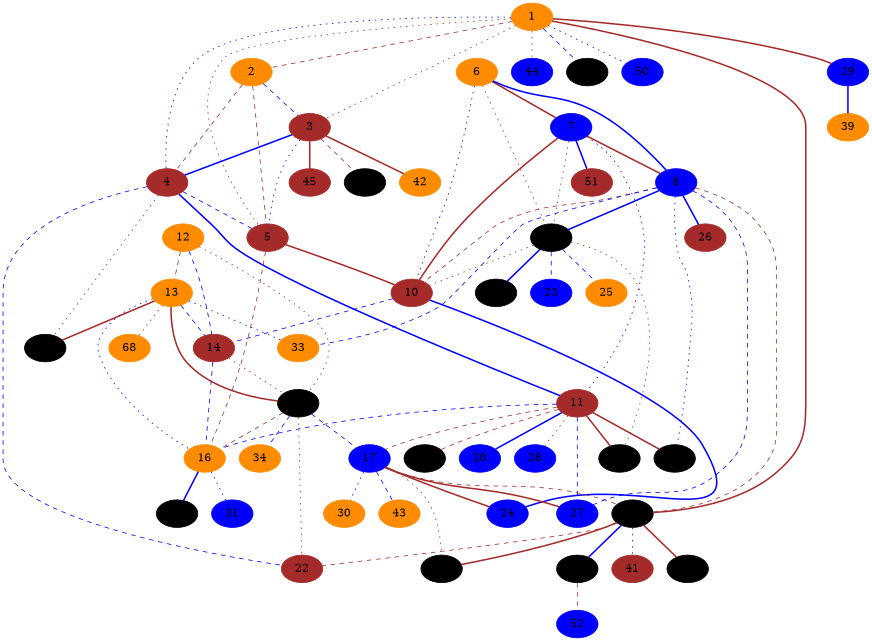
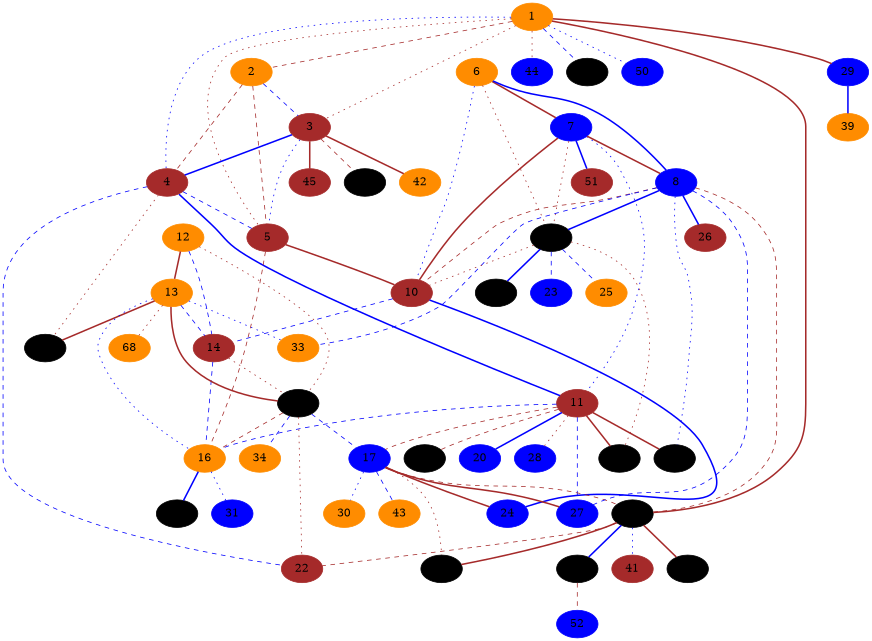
(178, 265) -> (178, 265)
